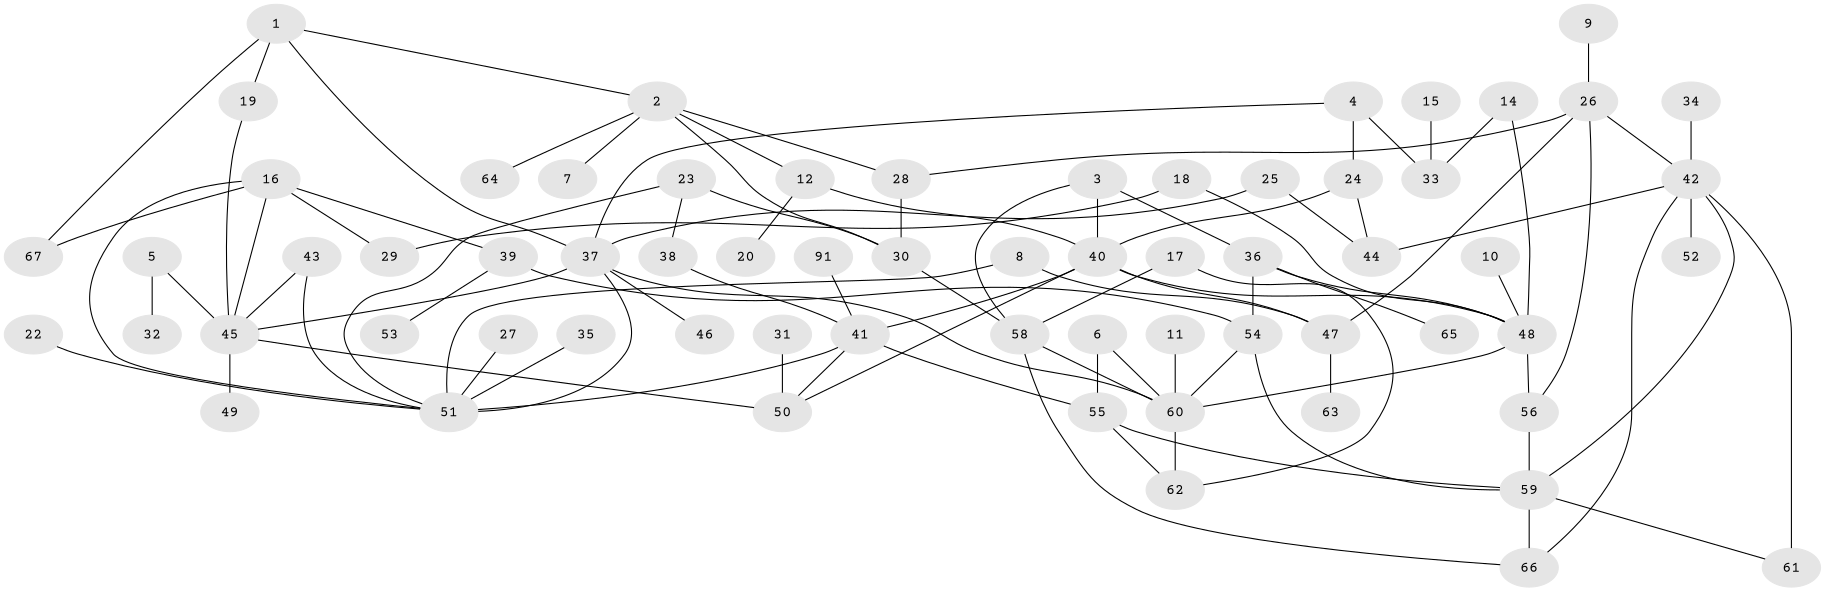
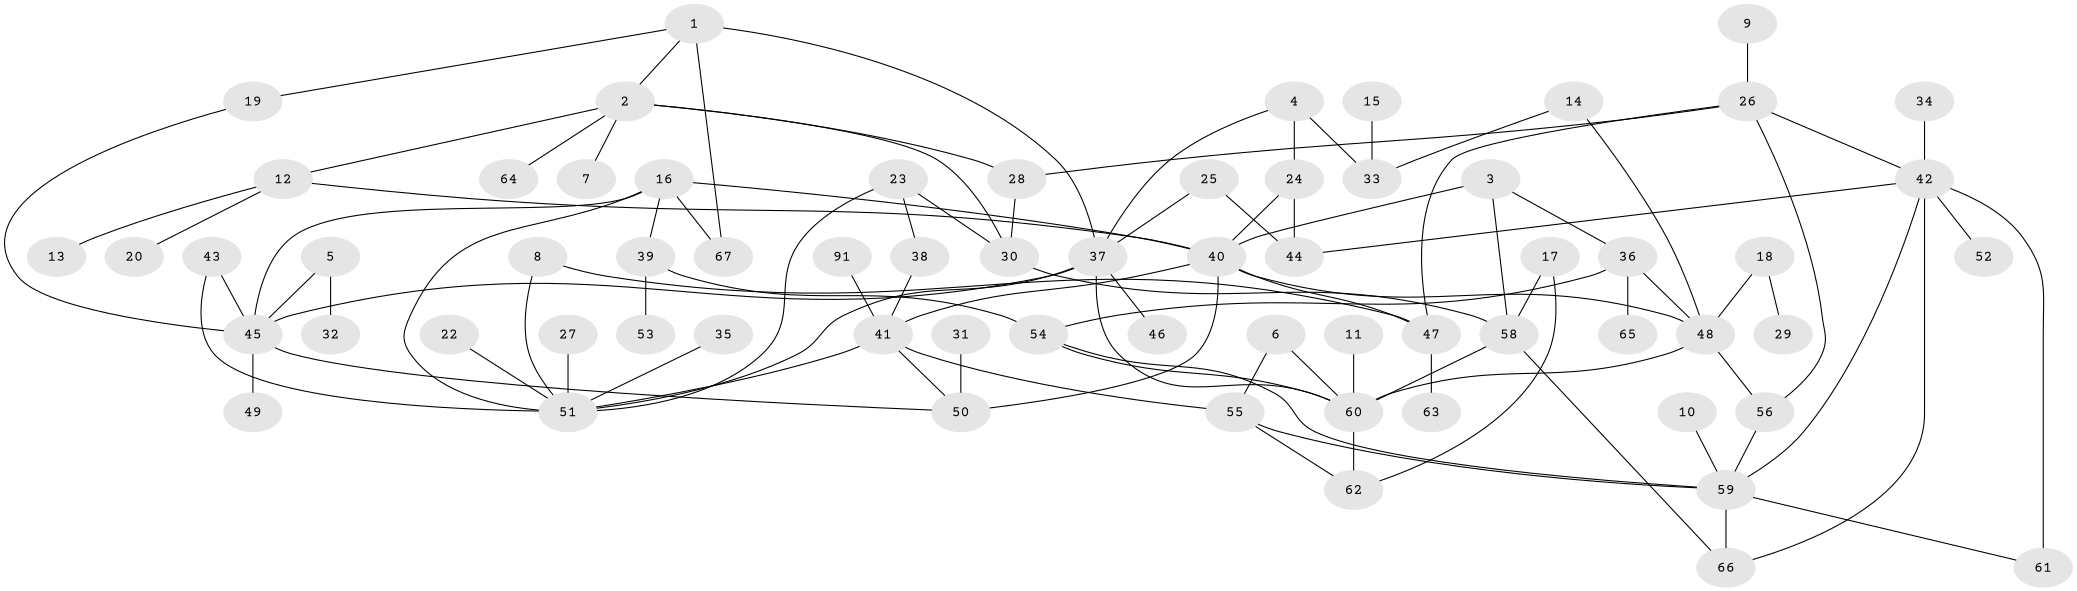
(330, 218) -> (955, 211)
none -> (56, 257)
(1509, 295) -> (1707, 451)
